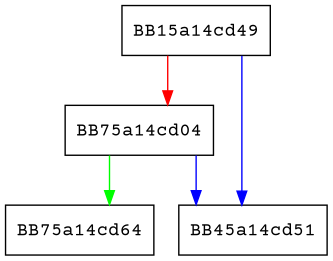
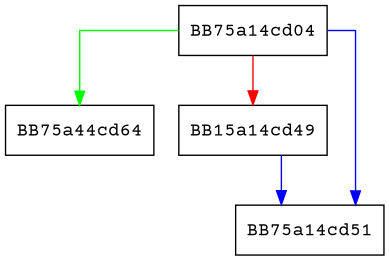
(168, 73) -> (253, 73)
(80, 230) -> (80, 130)
(253, 230) -> (310, 230)
